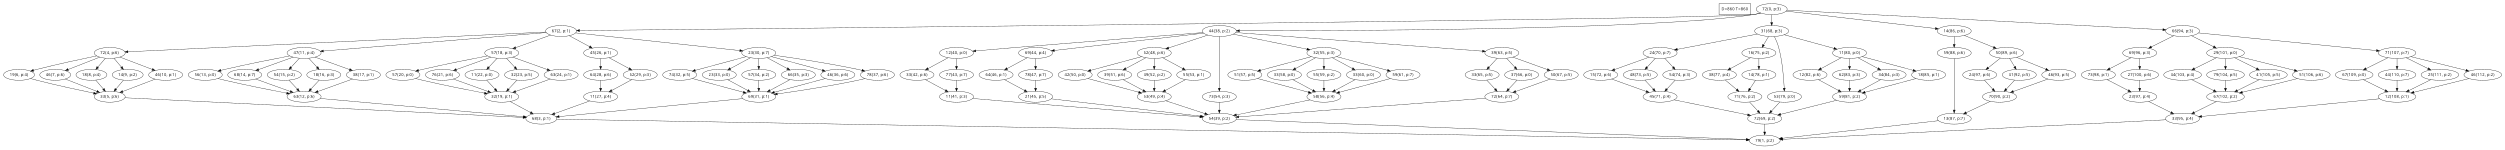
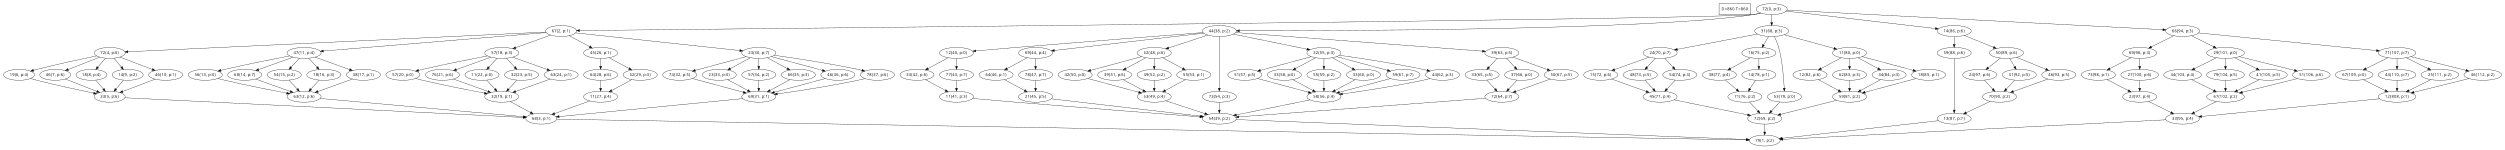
none -> (1443, 75)
(2397, 97) -> (2397, 97)
